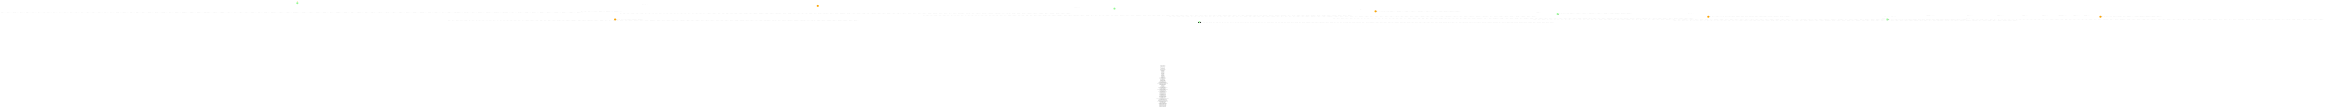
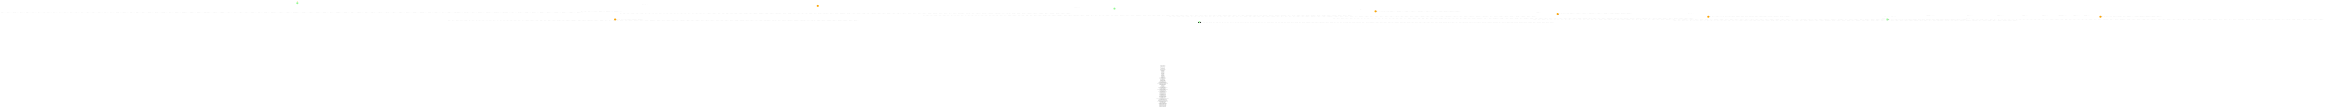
(1558, 14) -> (1558, 14)
